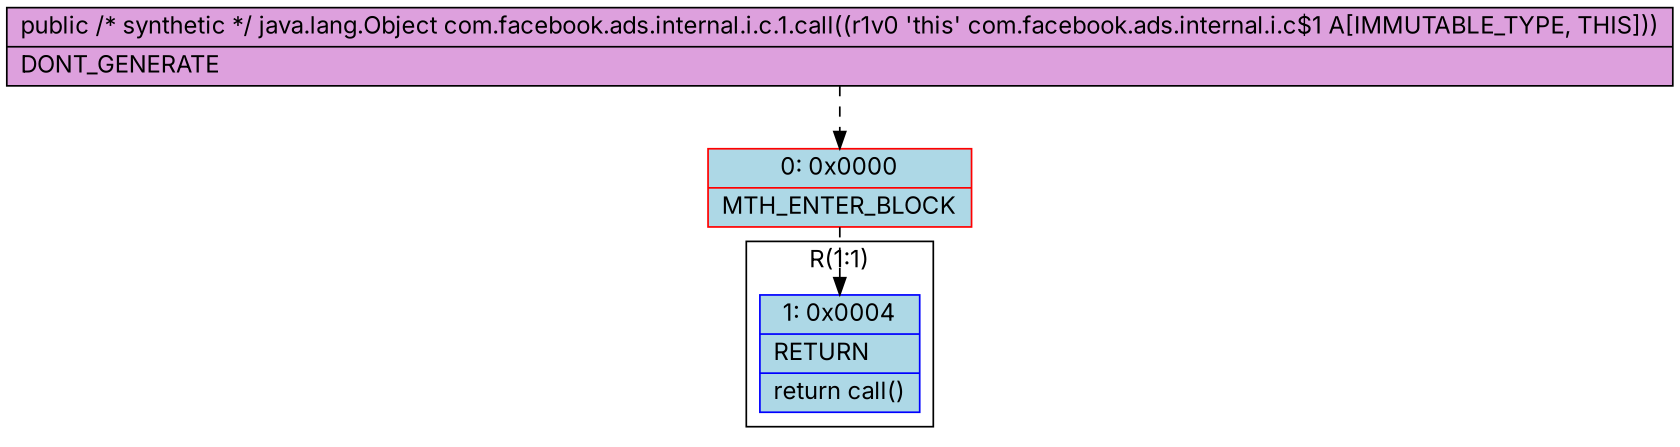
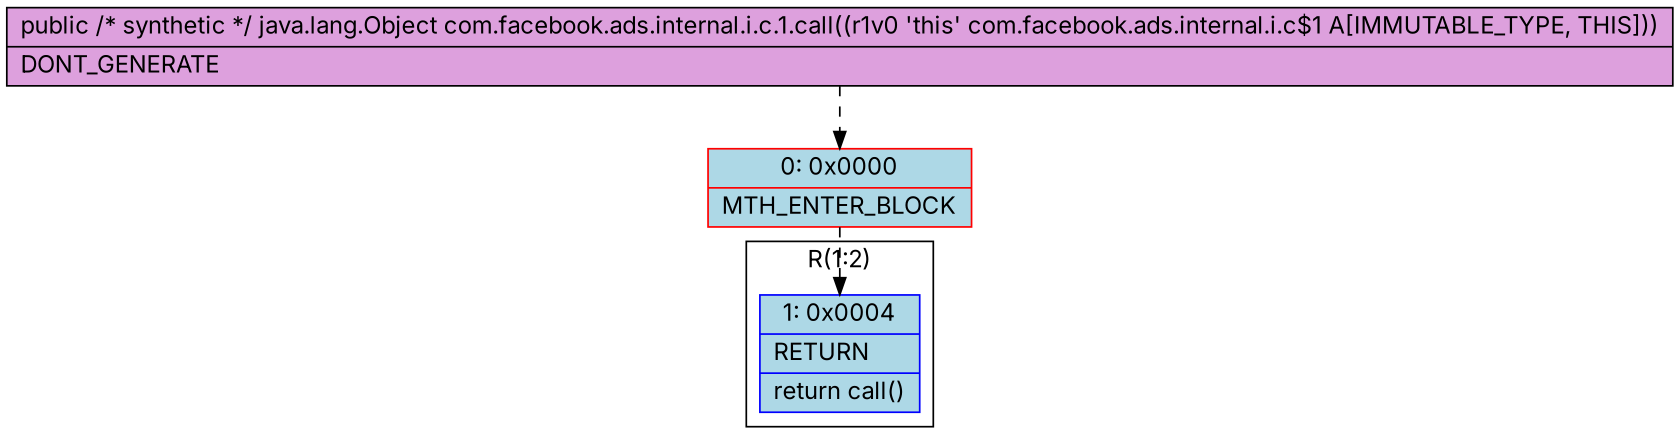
(840, 261) -> (840, 261)
